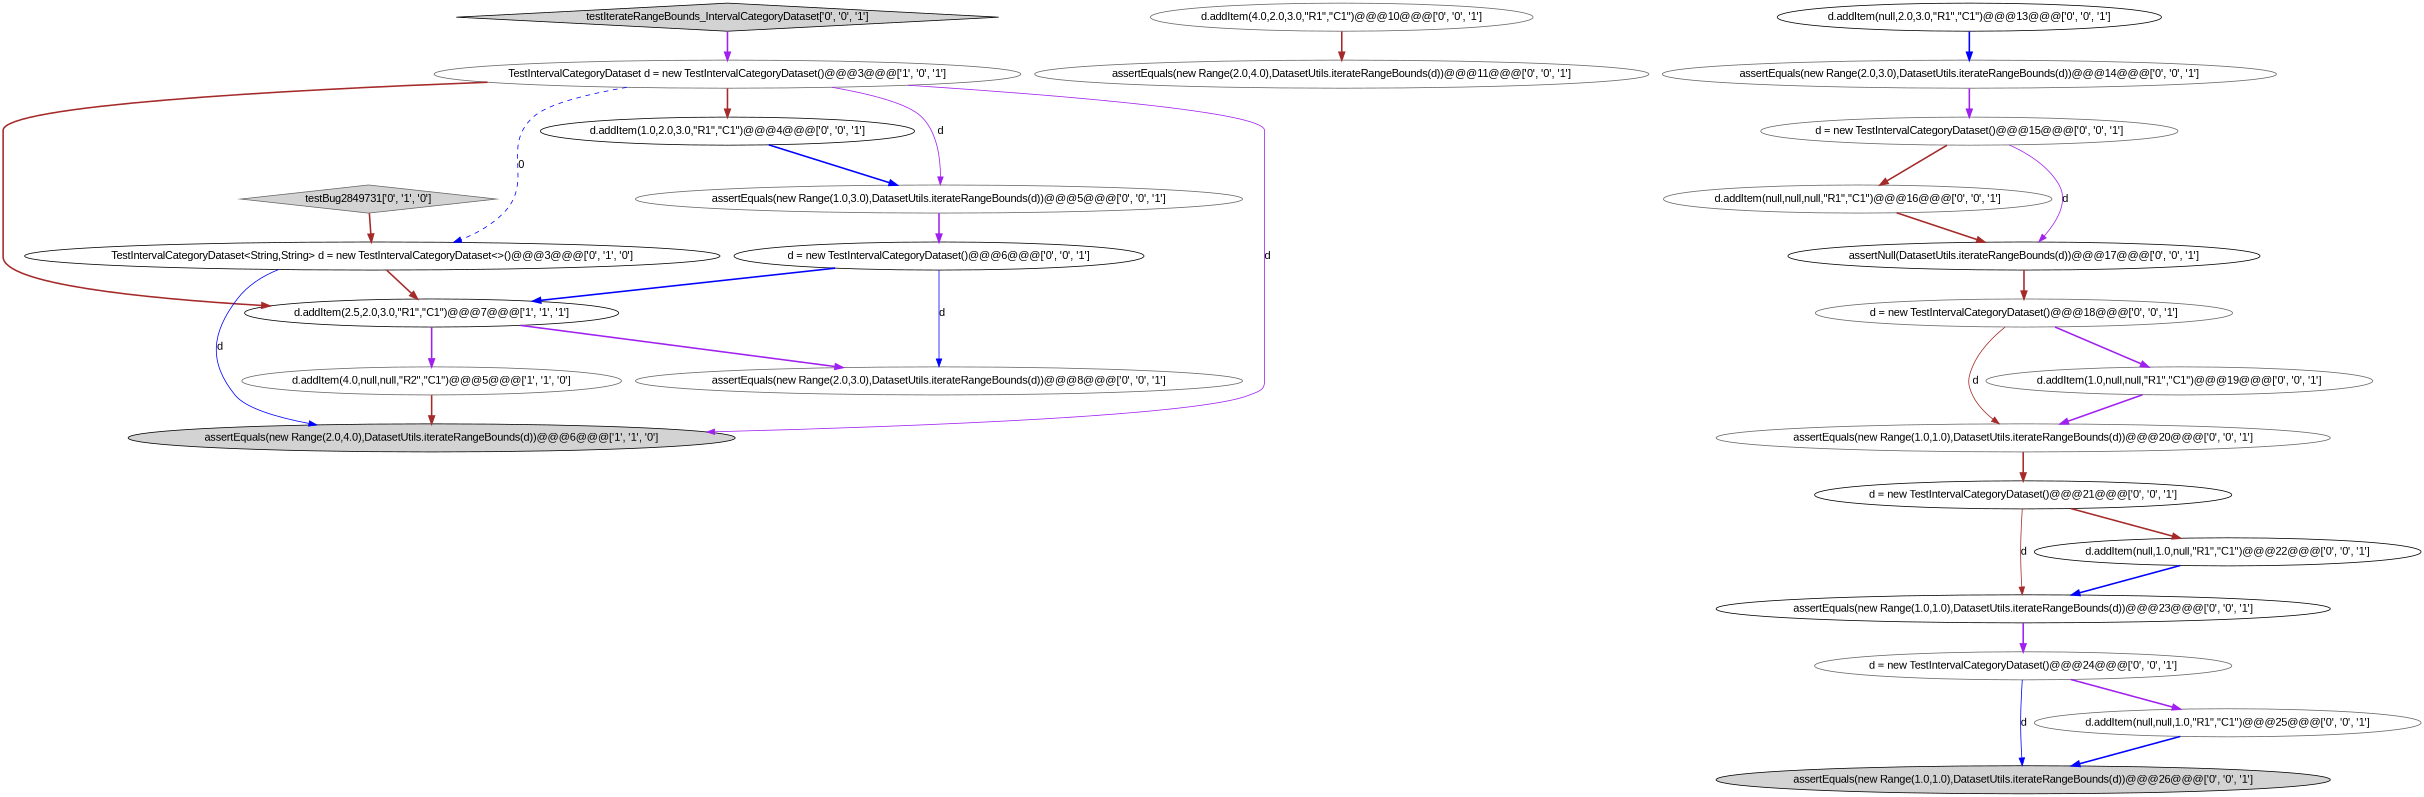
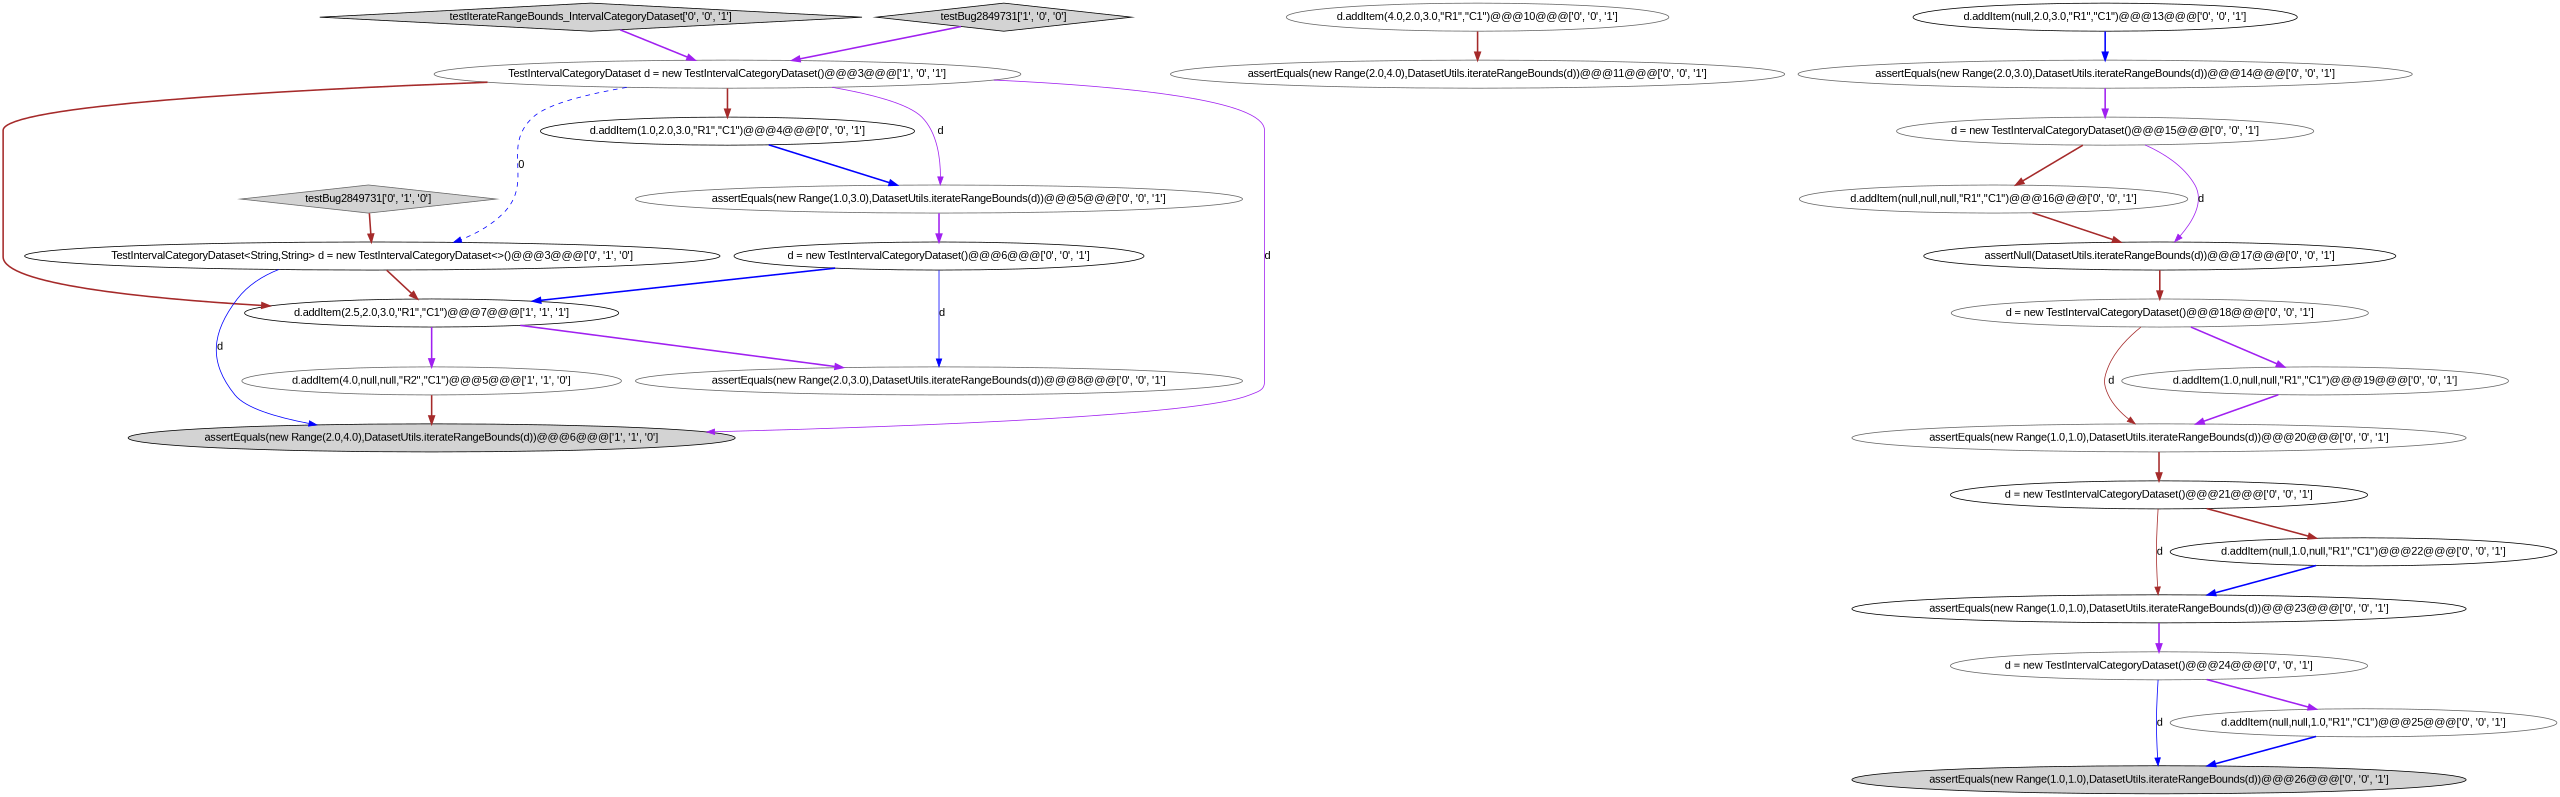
none -> (1004, 17)
